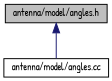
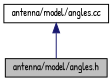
(56, 46) -> (56, 46)
